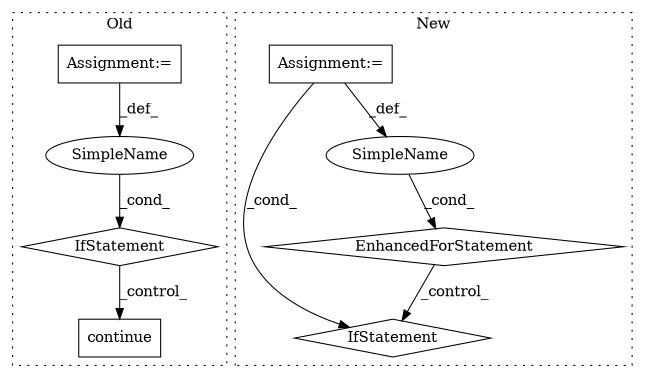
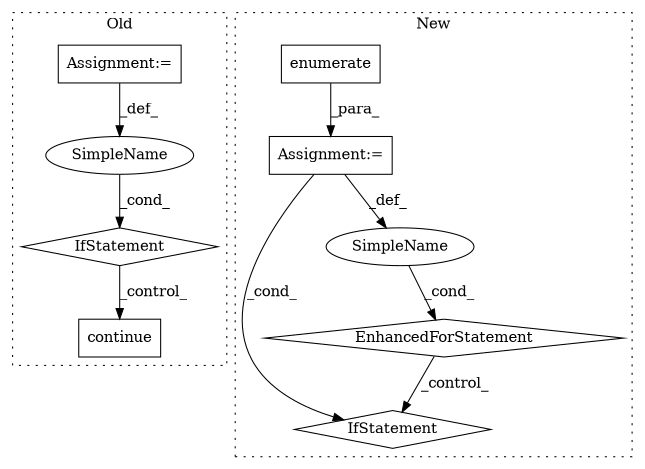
none -> (331, 64)
